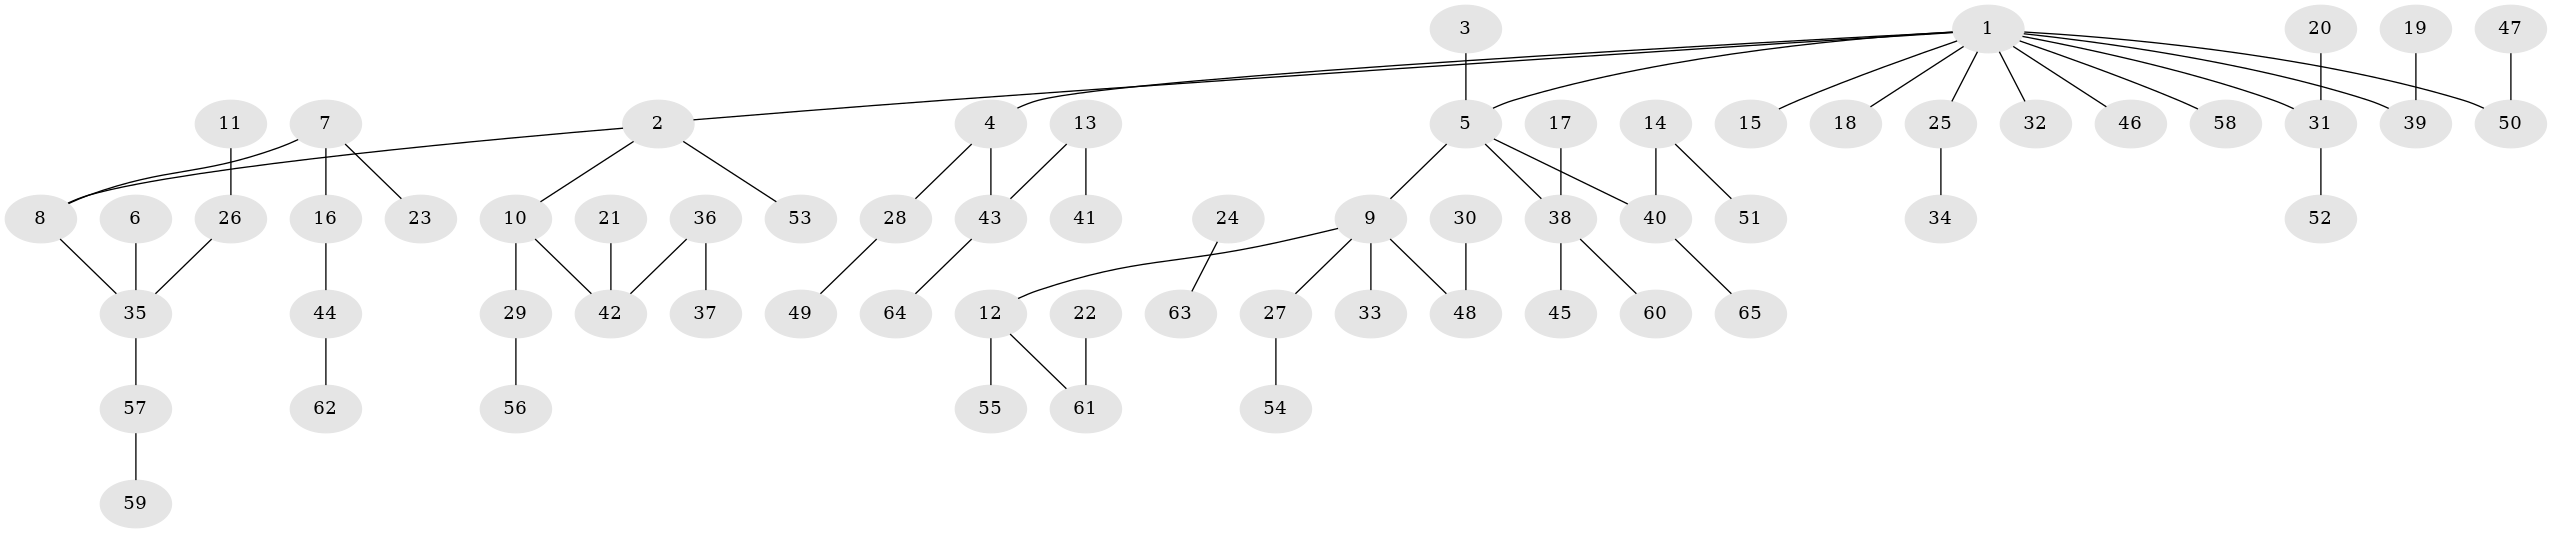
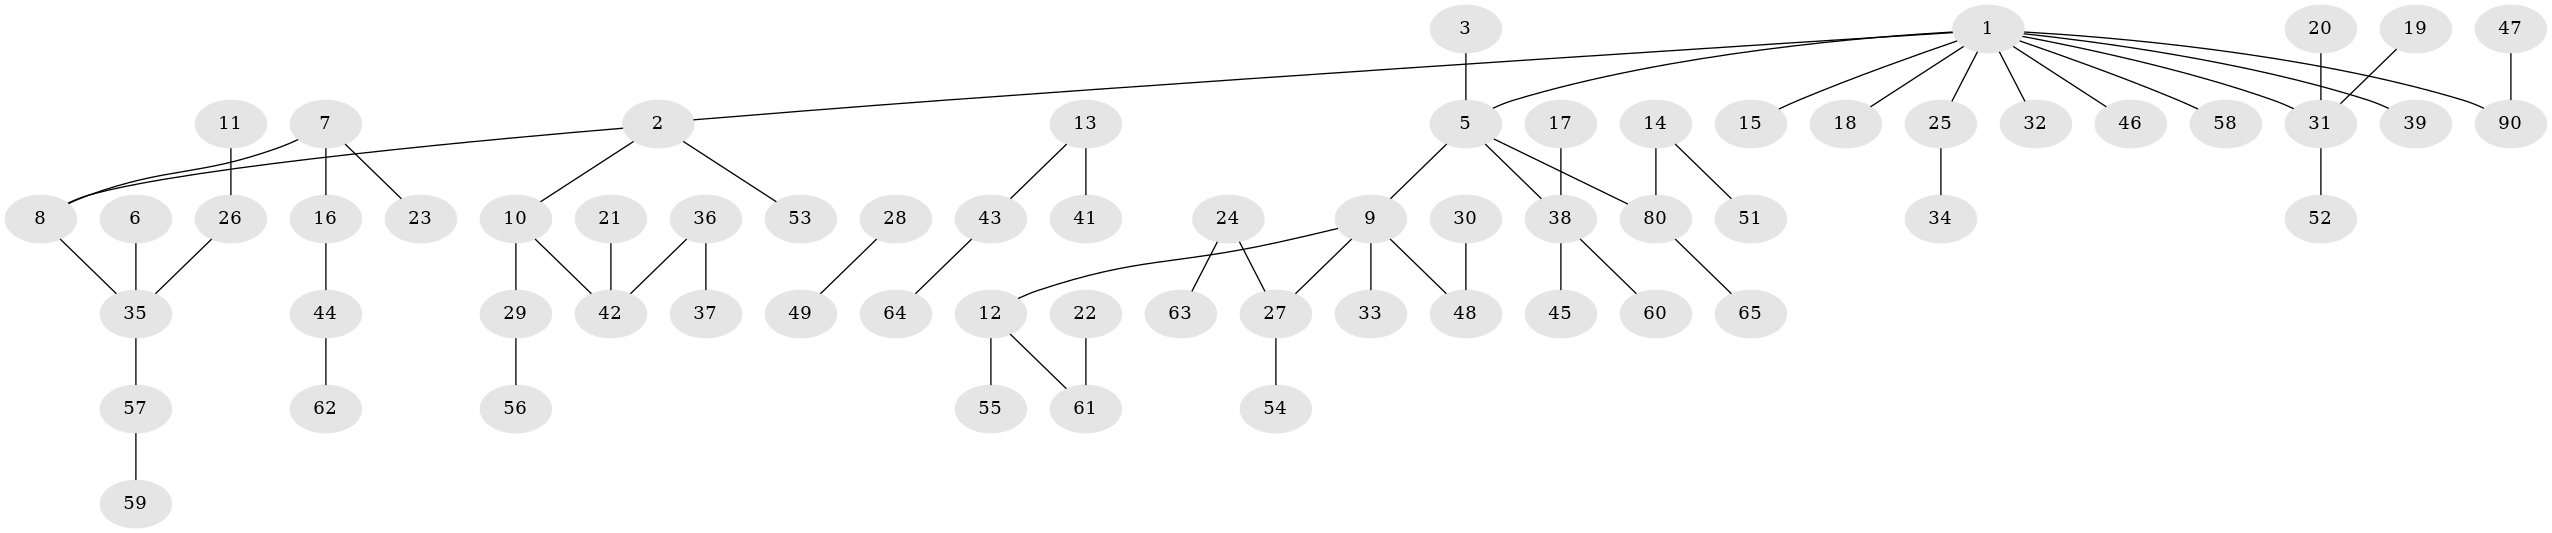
(2416, 77) -> (2376, 70)
(991, 124) -> none
(2511, 124) -> (2511, 124)
(1656, 219) -> (1656, 219)
none -> (1252, 267)
